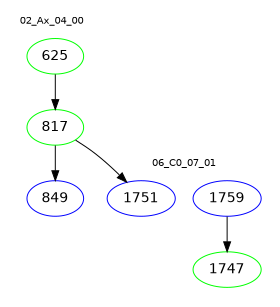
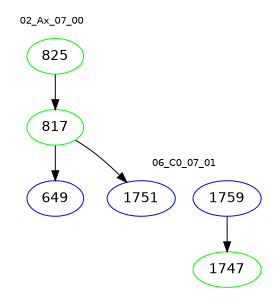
(52, 21) -> (52, 21)
(55, 56) -> (55, 56)
(55, 198) -> (55, 198)
